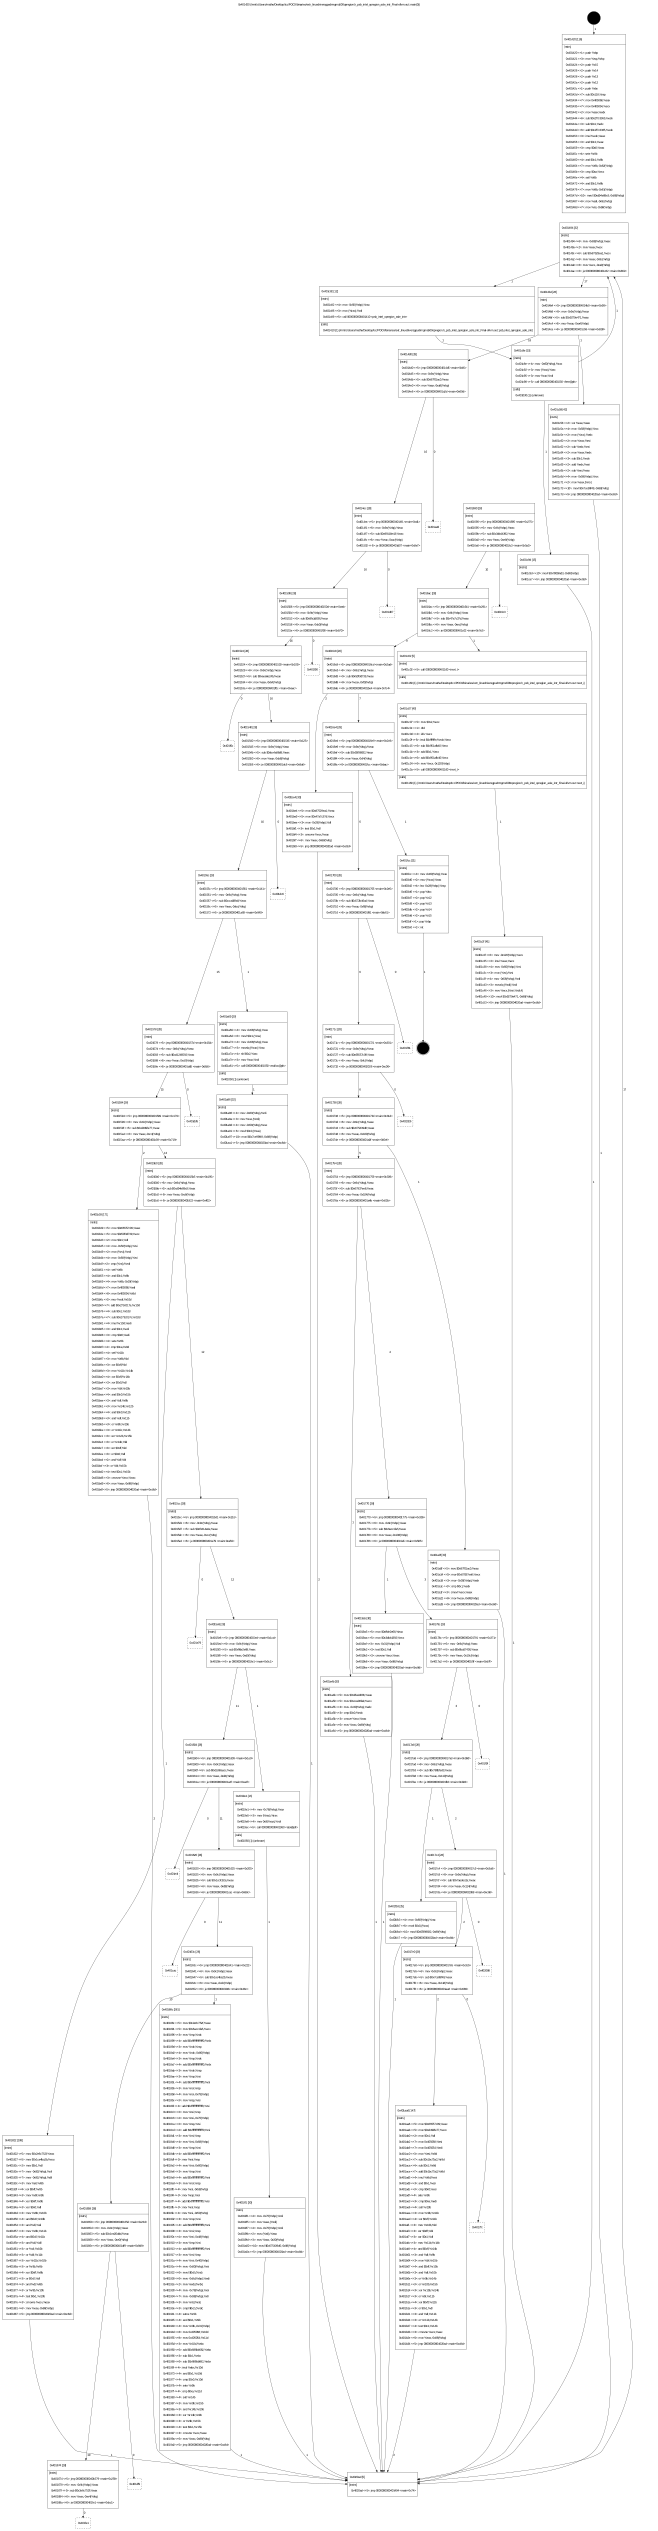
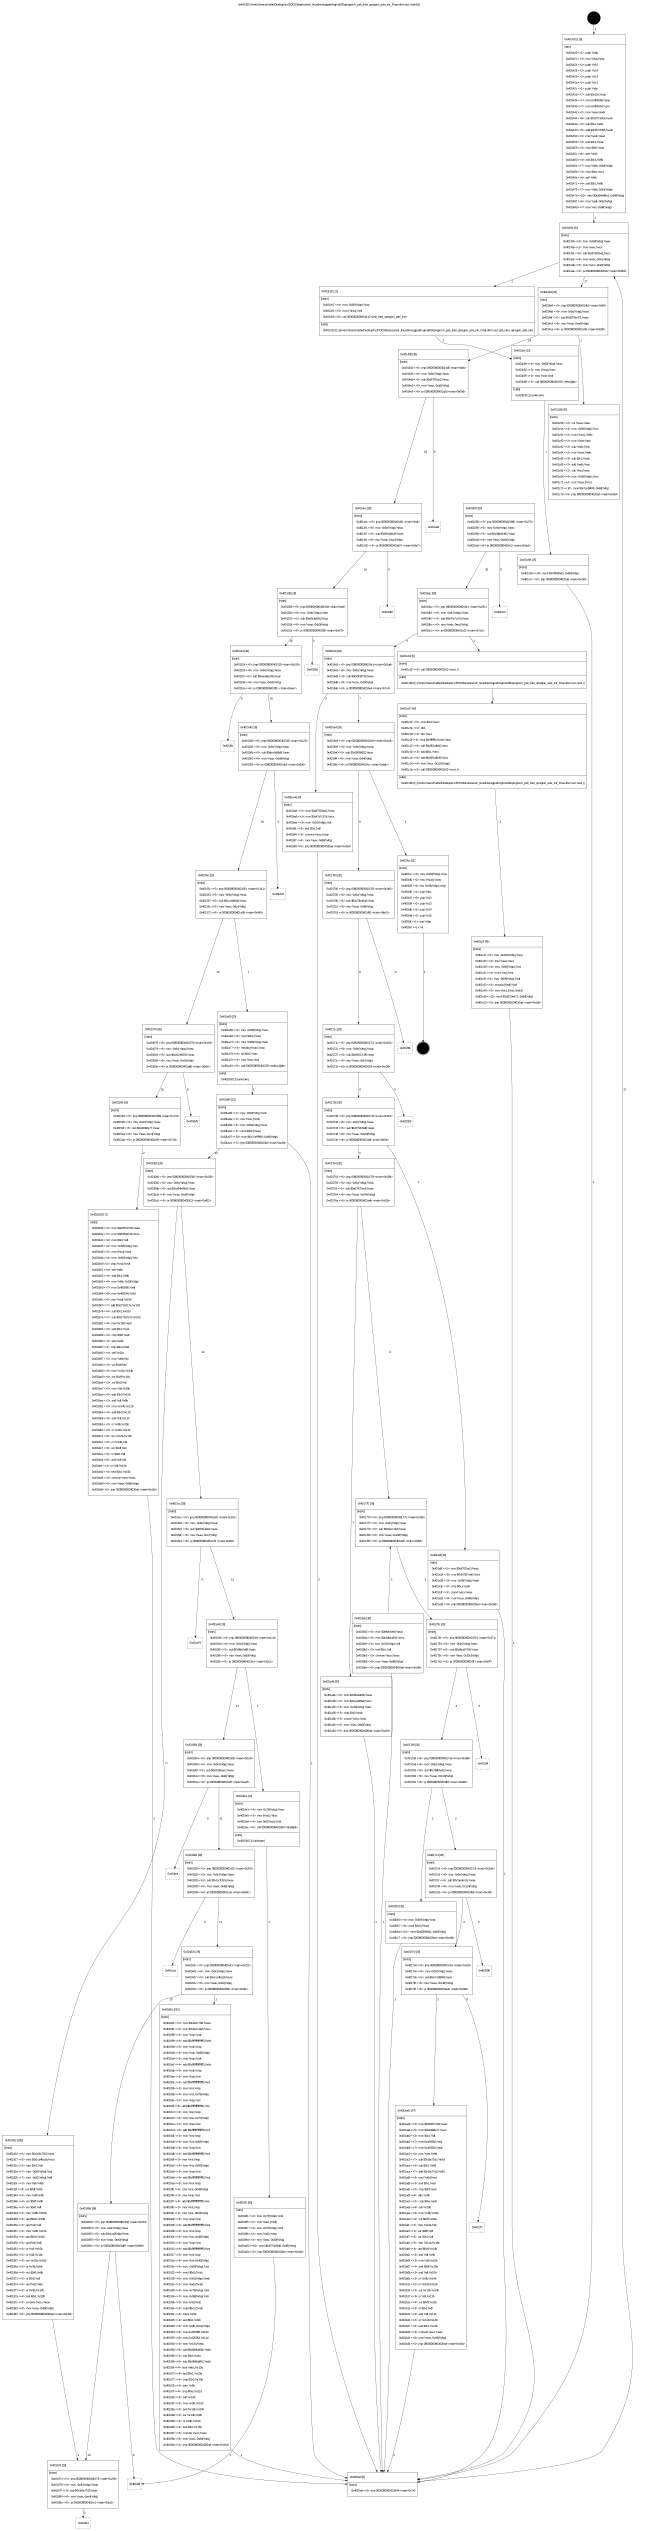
(613, 328) -> (594, 217)
none -> (492, 695)
(162, 1151) -> (215, 1153)
(600, 1567) -> none
(385, 1579) -> (389, 1581)
(166, 1764) -> (166, 1764)
(271, 2384) -> (258, 2405)
(140, 2460) -> (64, 2389)
